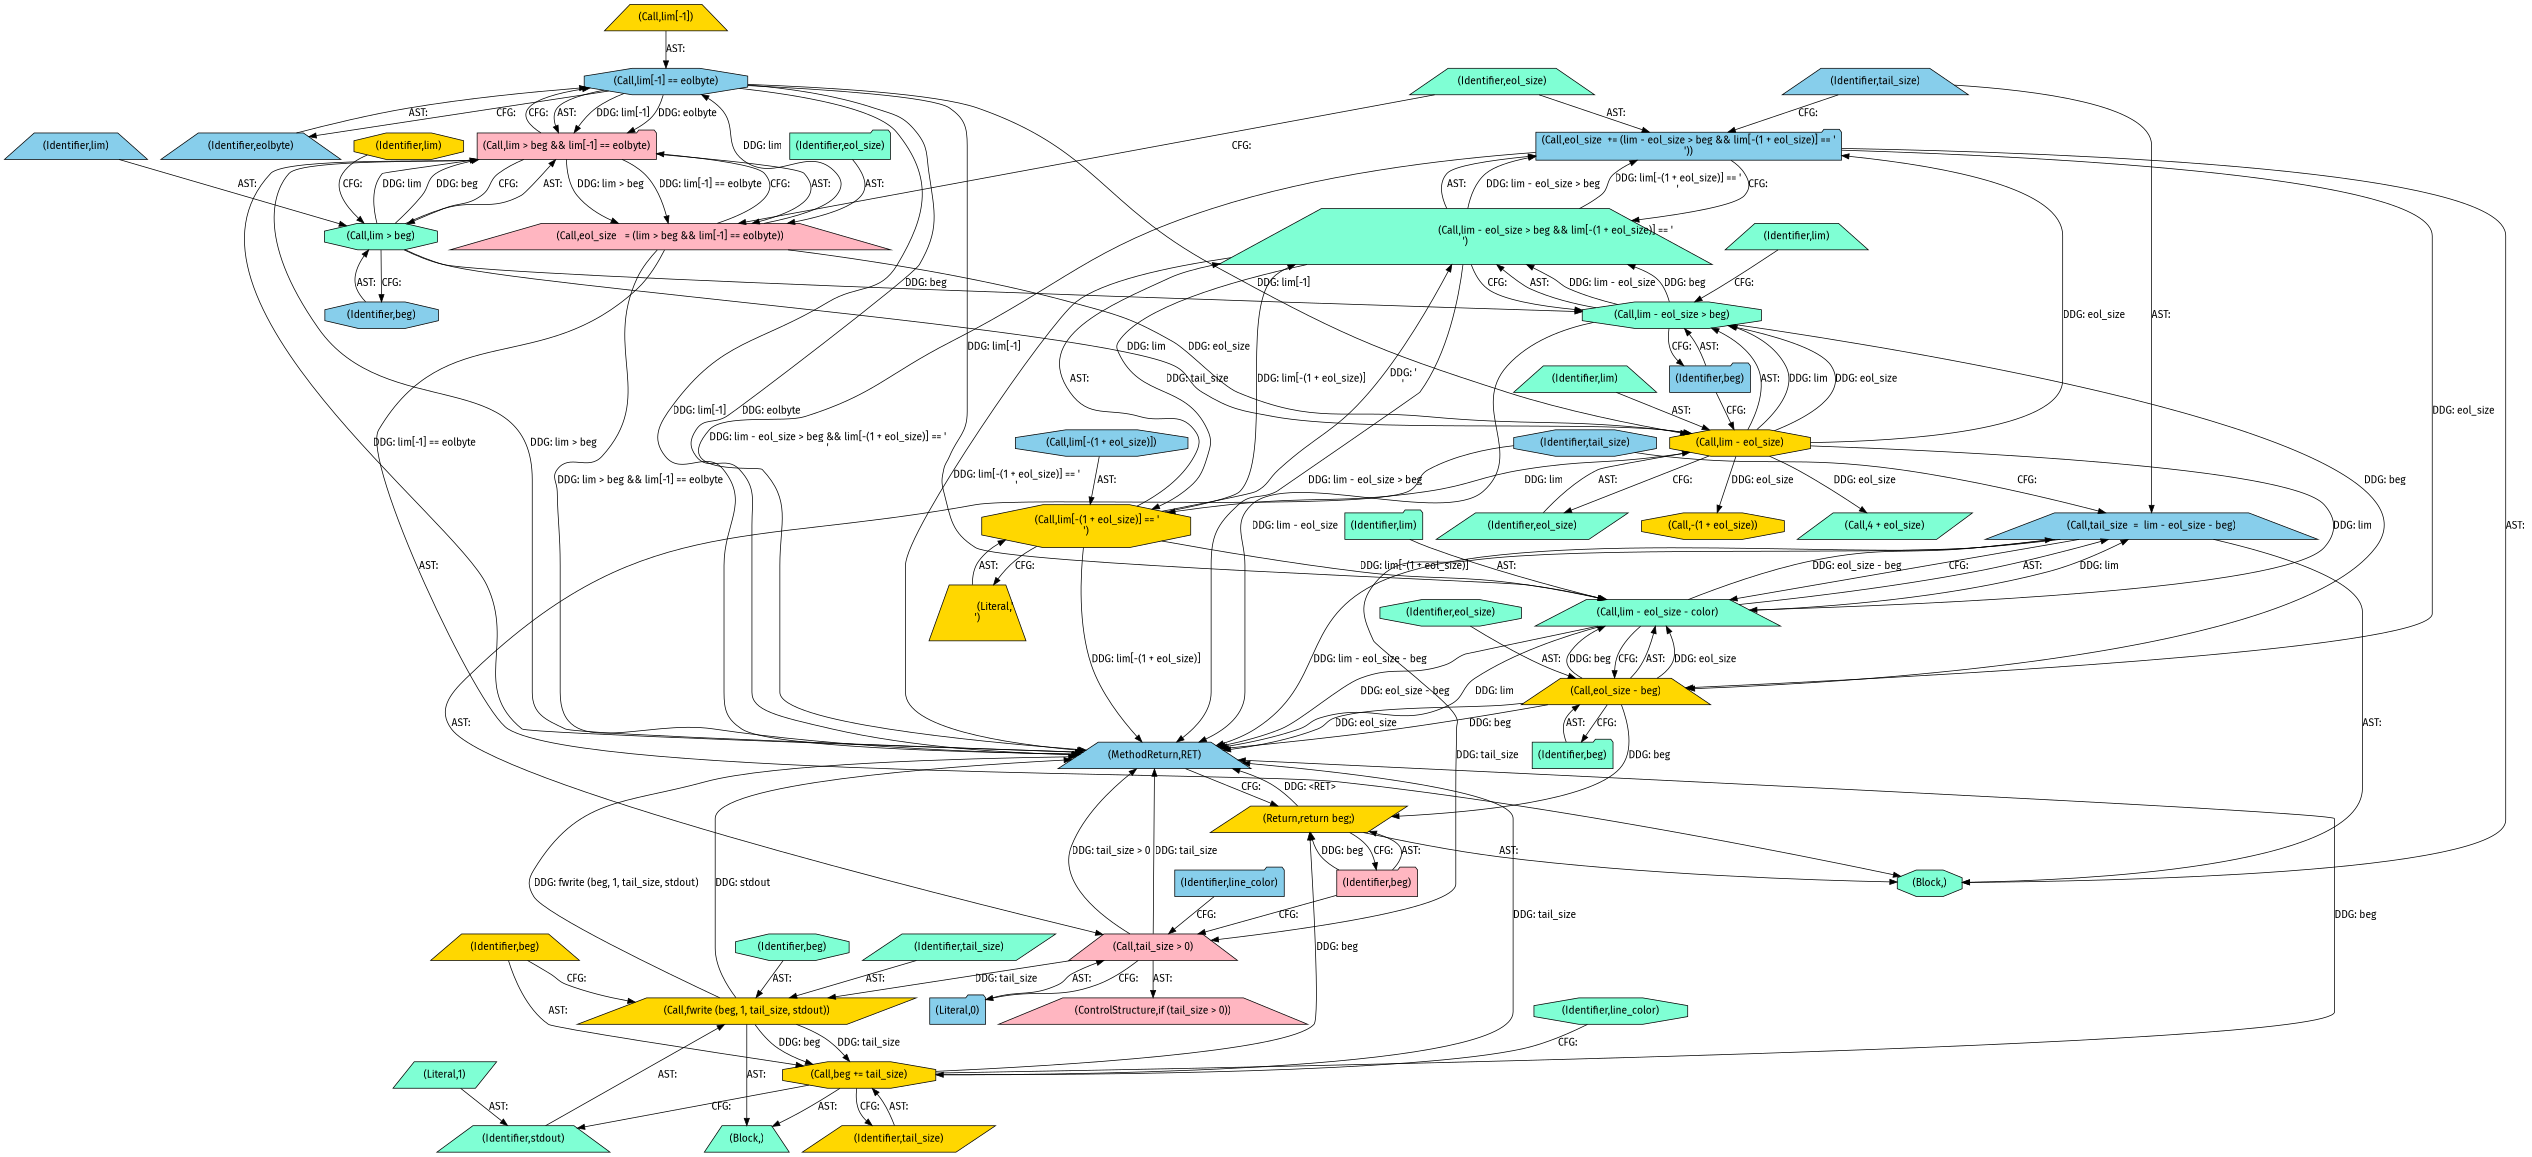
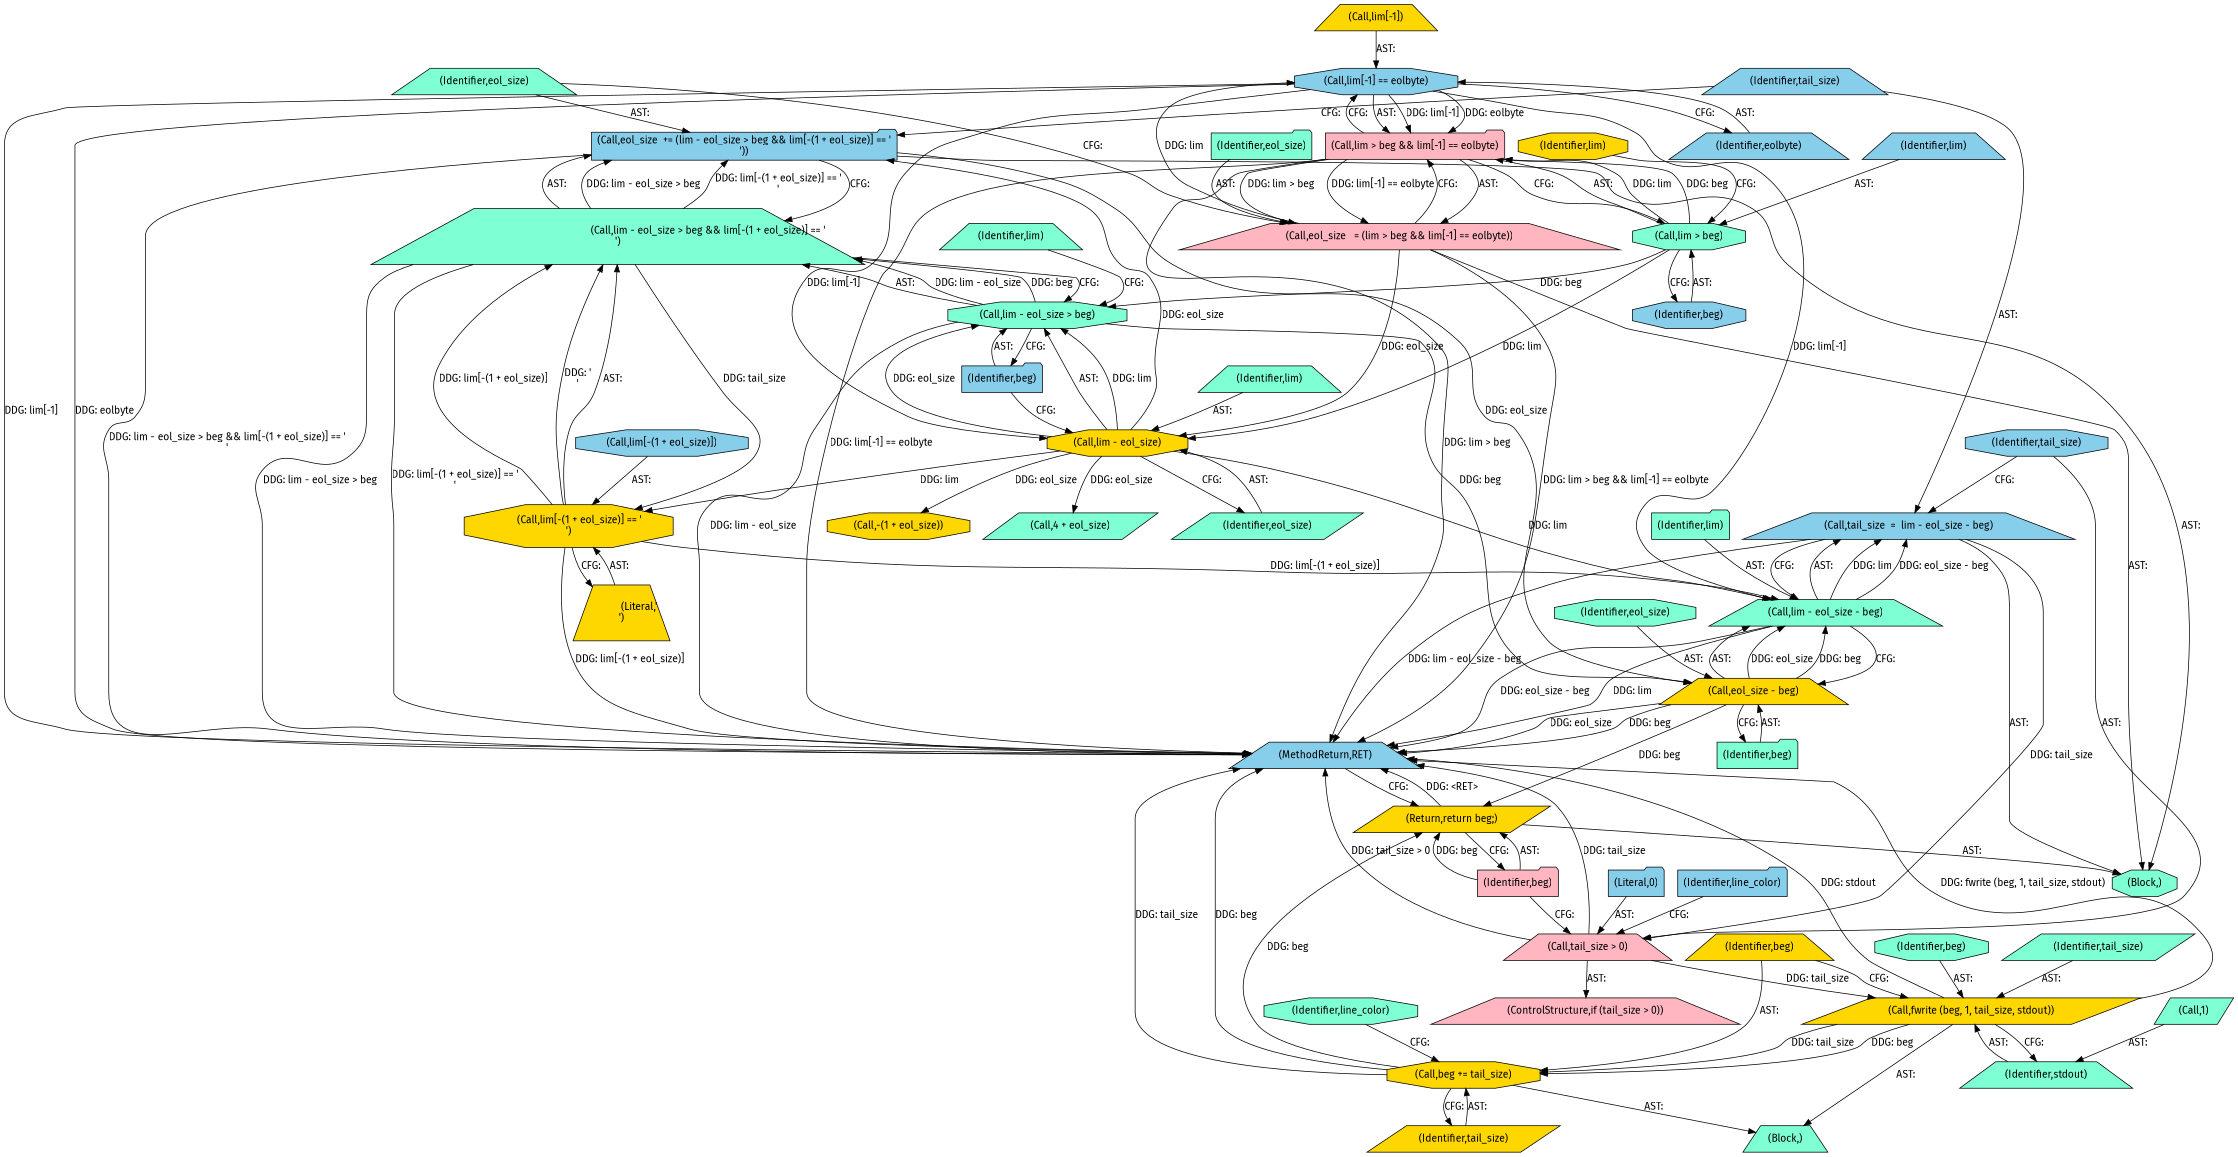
(1658, 613) -> (1826, 613)
(1069, 992) -> none
(445, 1075) -> (2194, 1011)
(697, 1106) -> (2015, 1038)
